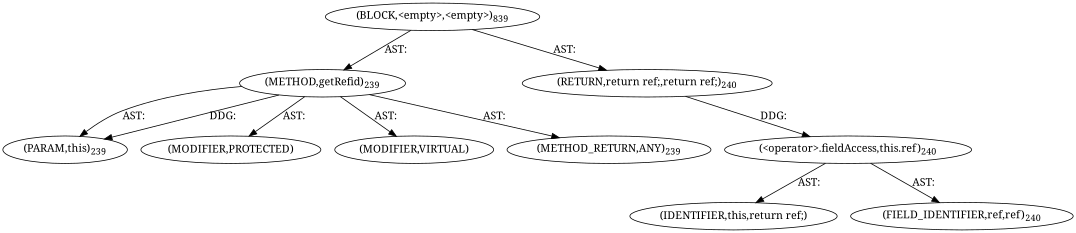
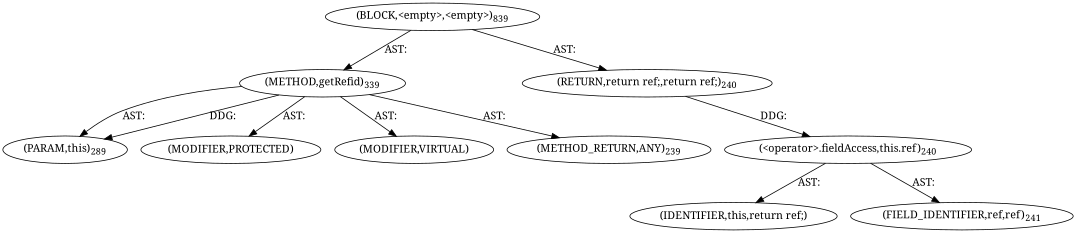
(372, 82) -> (372, 82)
(99, 149) -> (99, 149)
(1033, 215) -> (1033, 215)
